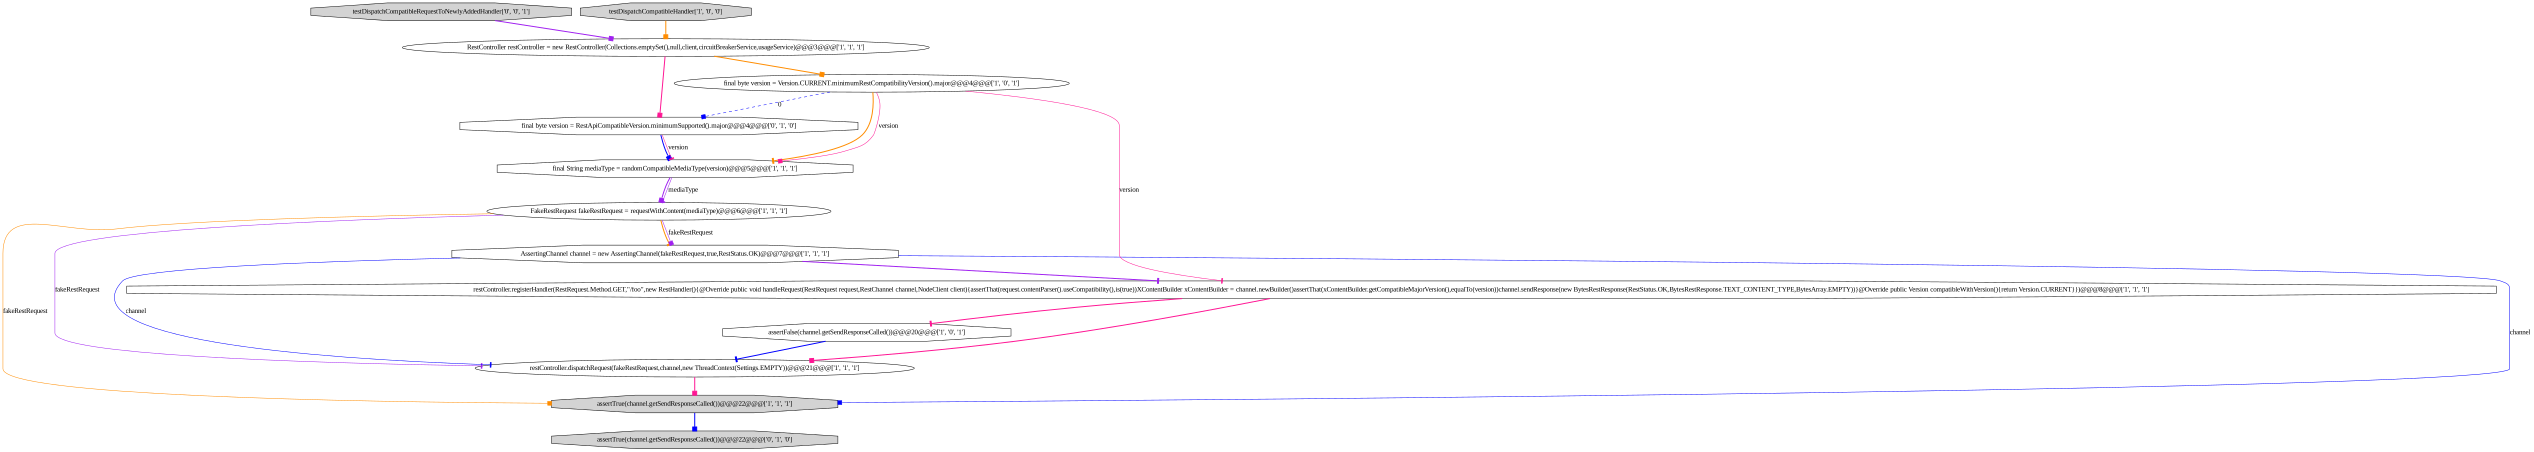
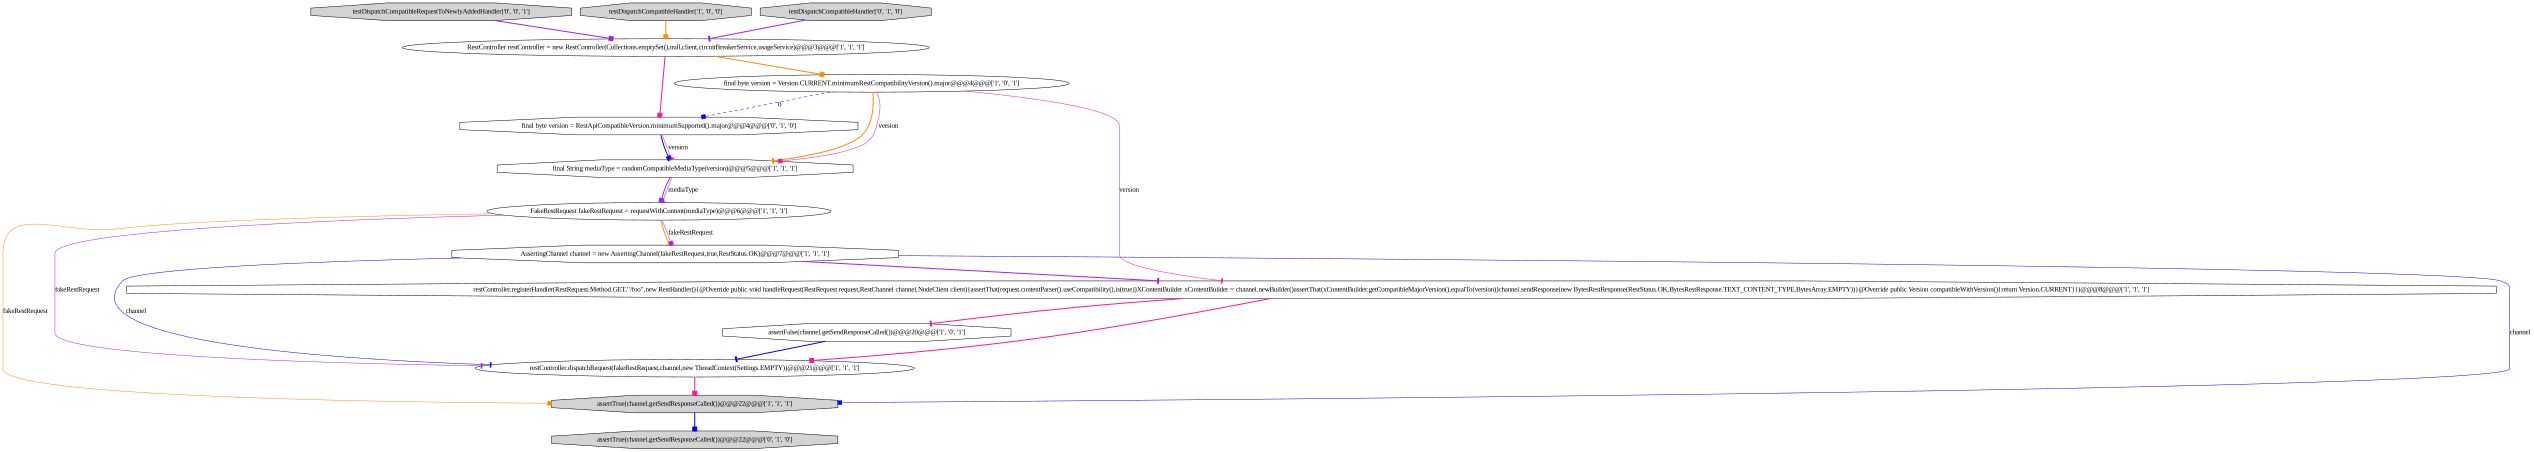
none -> (846, 12)
